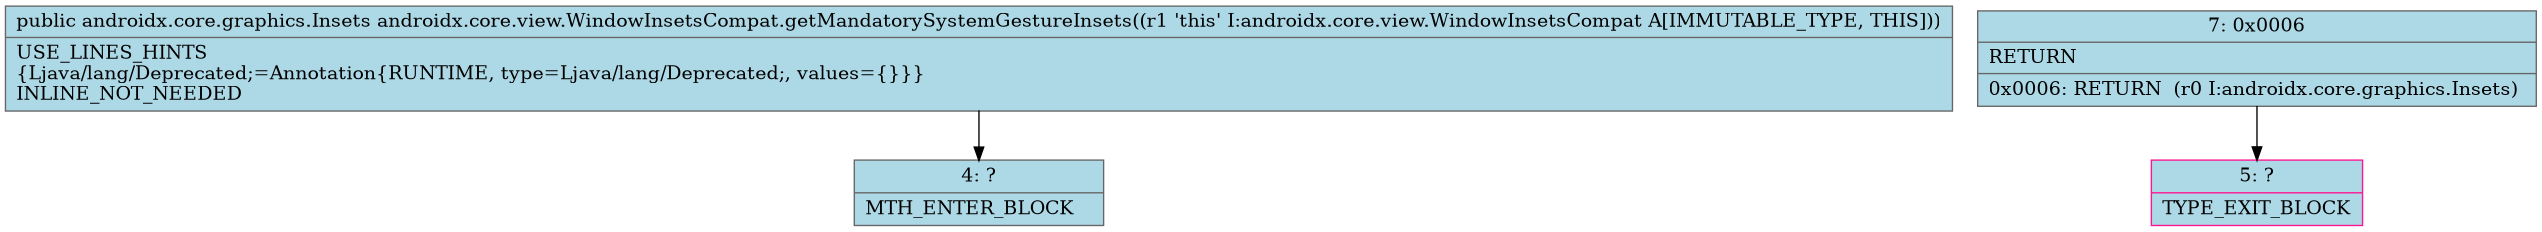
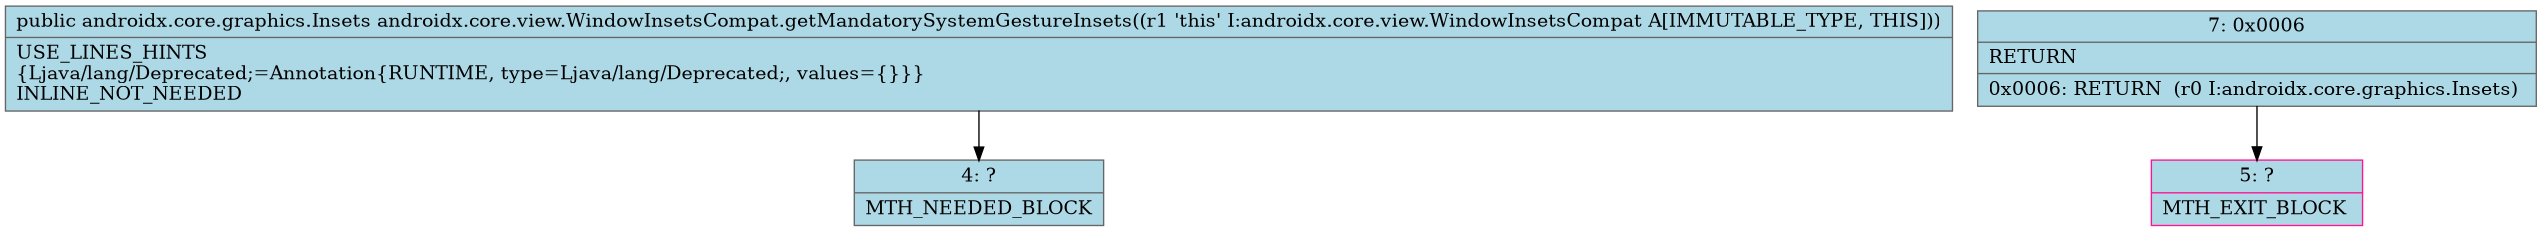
(970, 208) -> (979, 208)
(2257, 208) -> (2255, 208)
